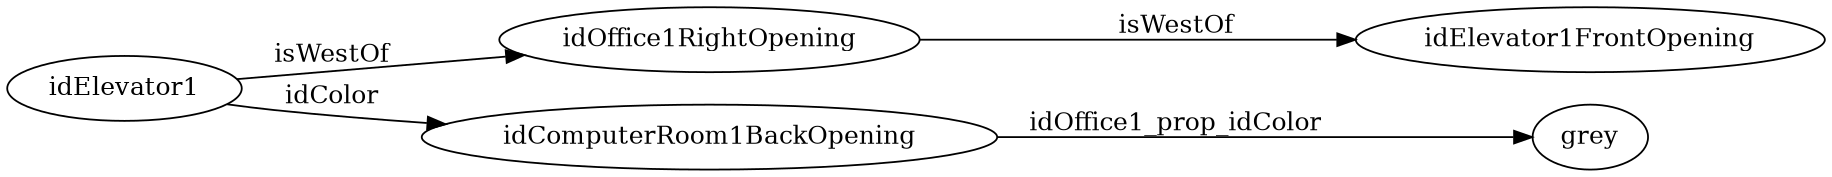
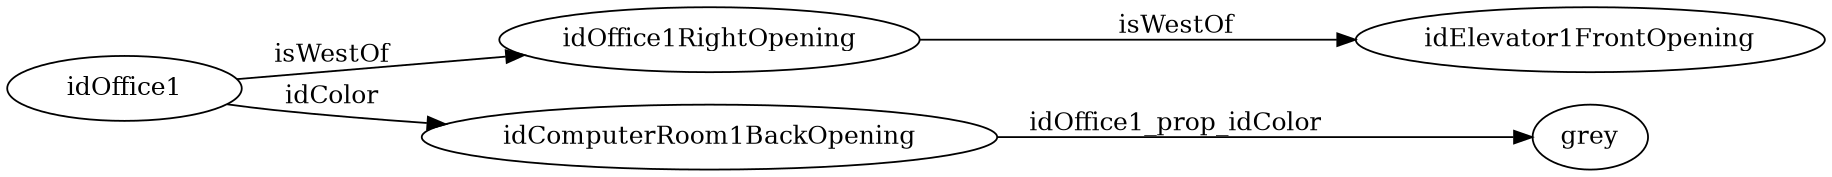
(124, 88) -> (124, 88)
